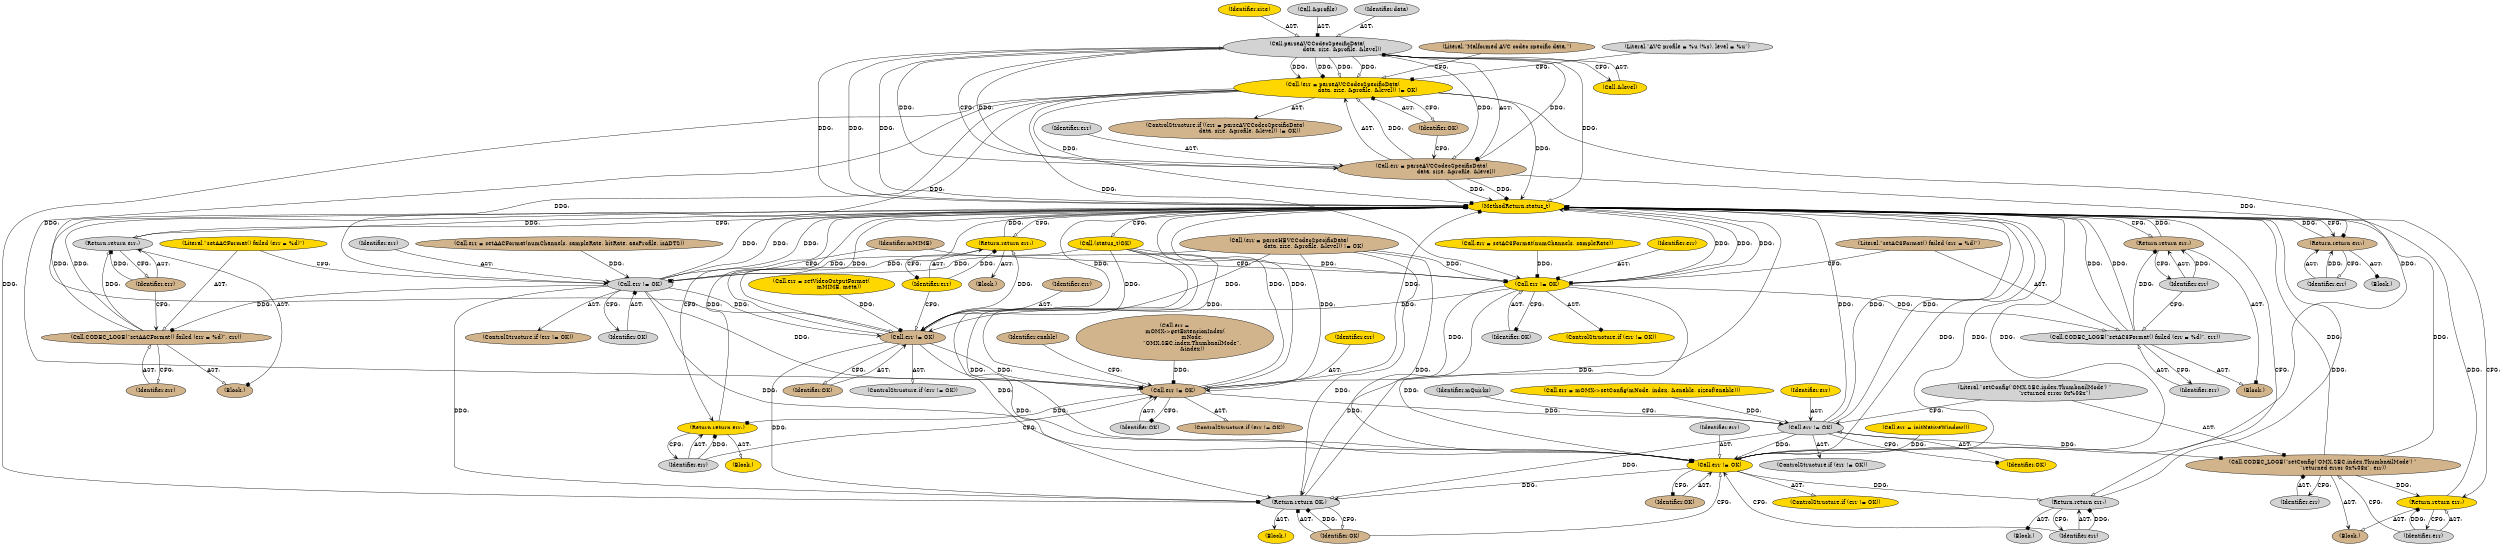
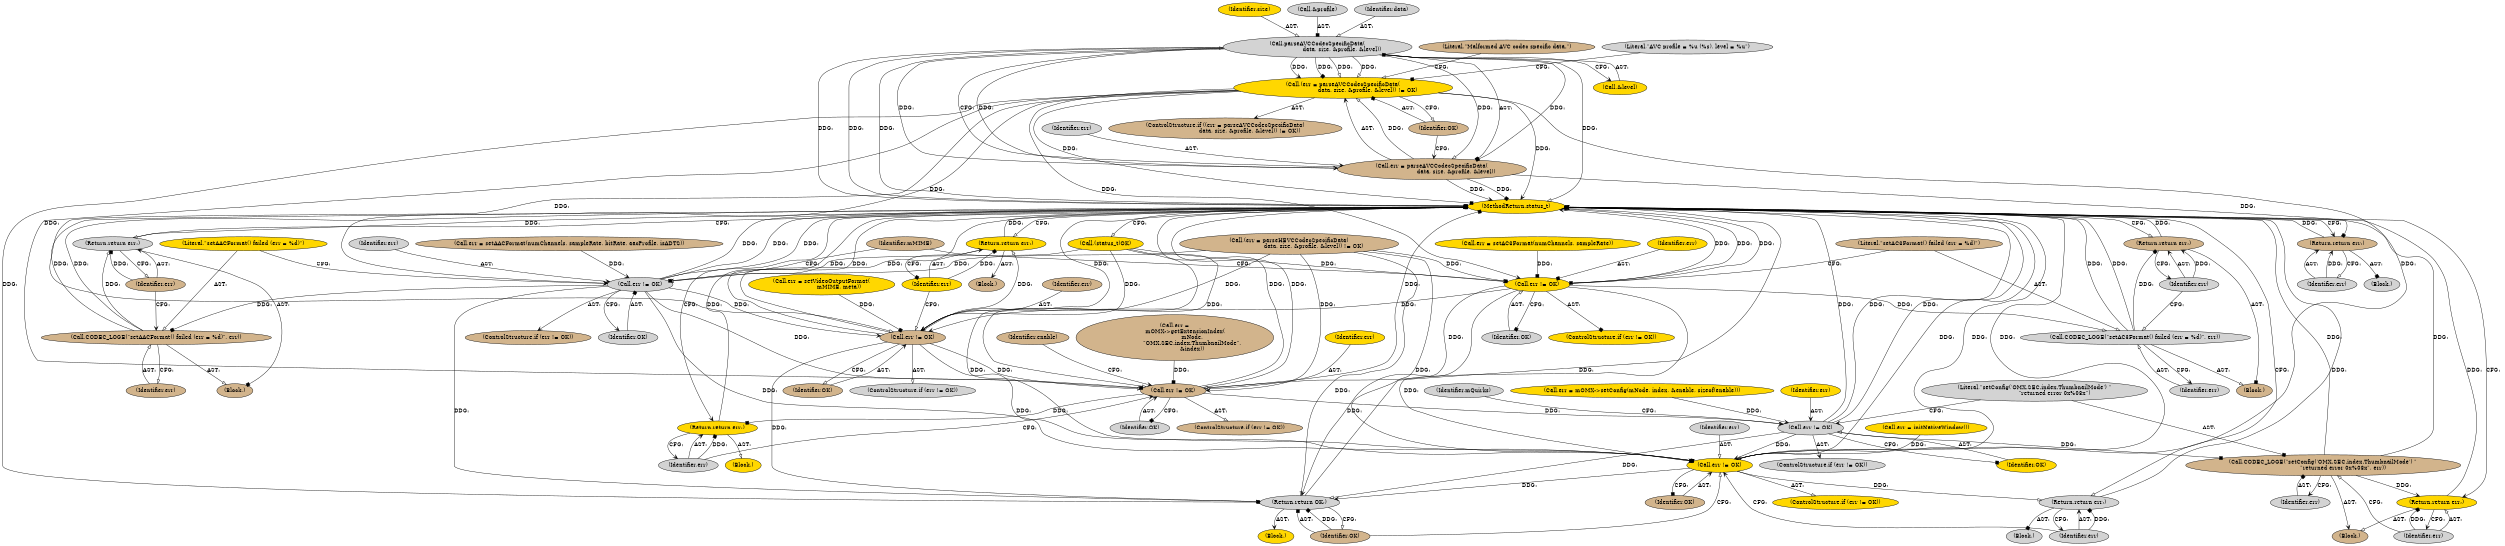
(954, 339) -> none
